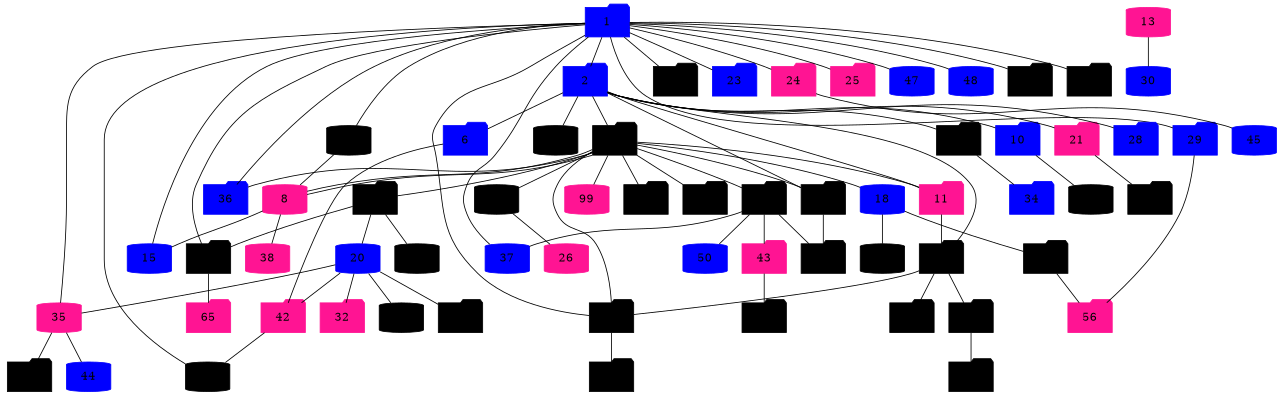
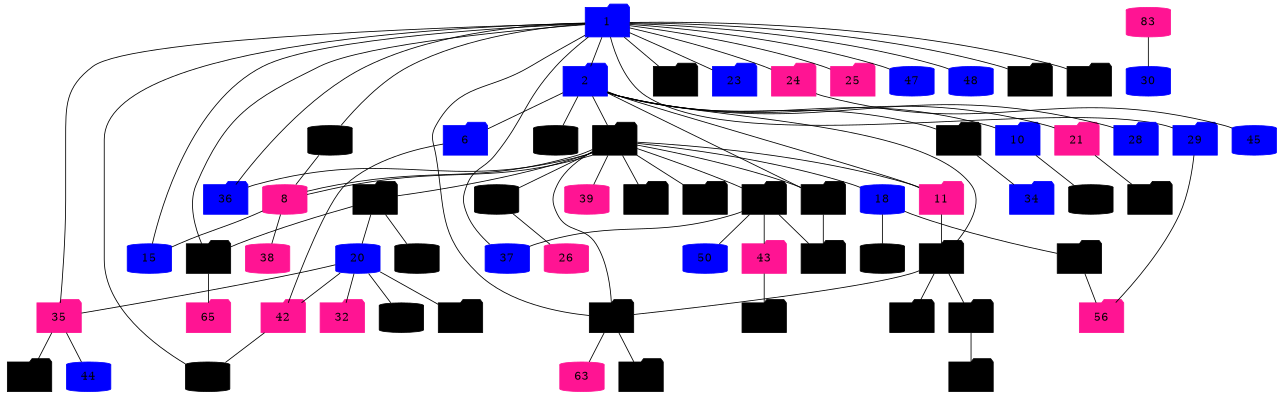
(1148, 22) -> (1148, 22)
(587, 199) -> (587, 199)
(59, 318) -> (59, 318)
none -> (582, 377)
